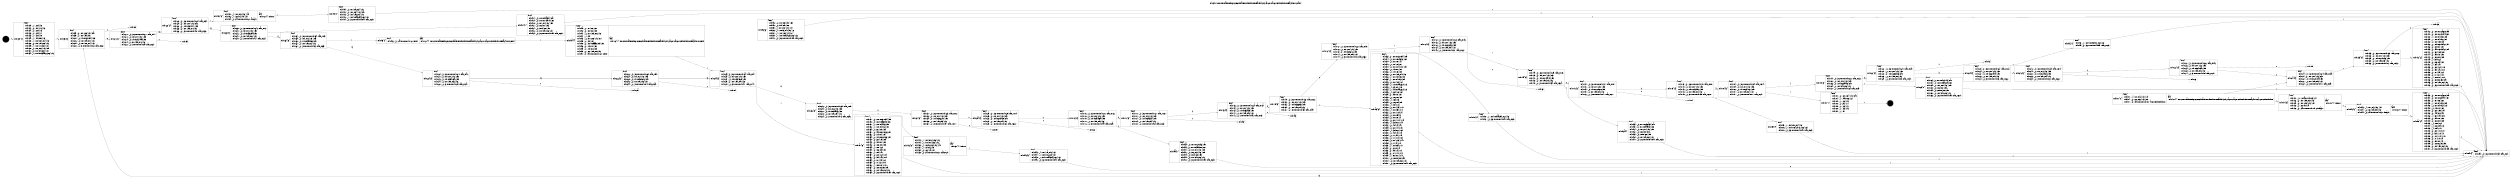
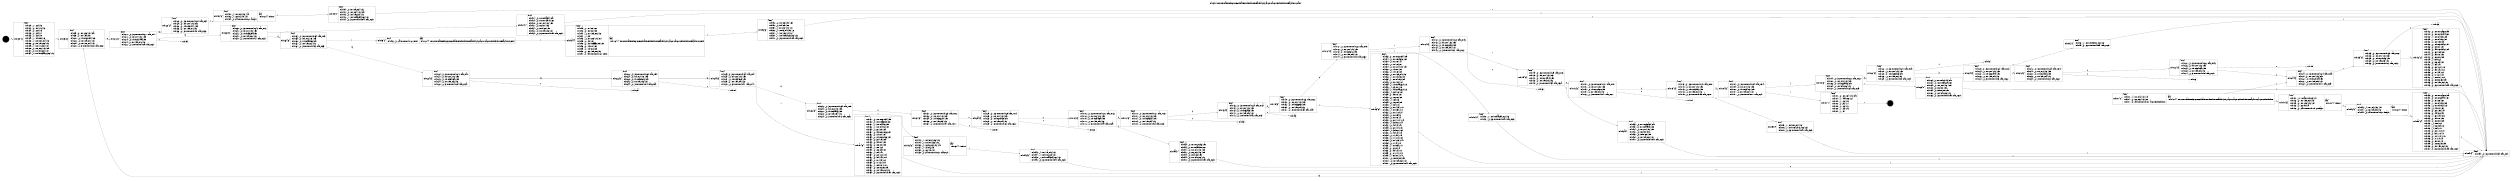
(133, 27) -> none
(214, 29) -> (188, 37)
(693, 64) -> (731, 34)
